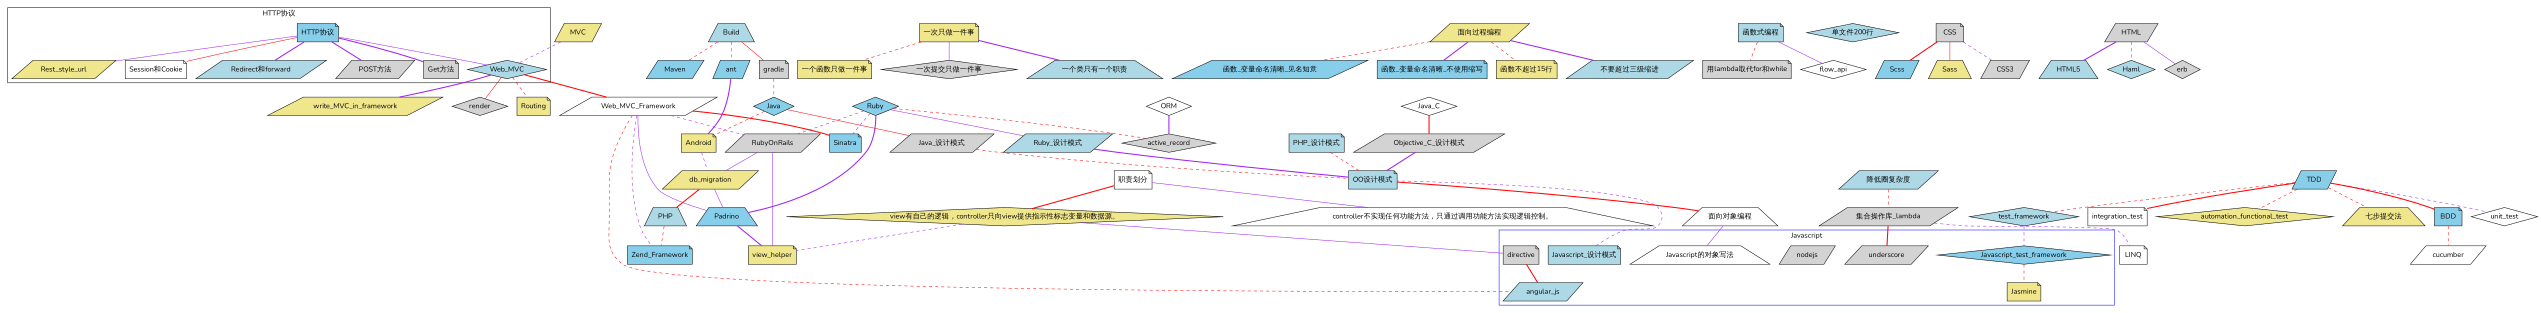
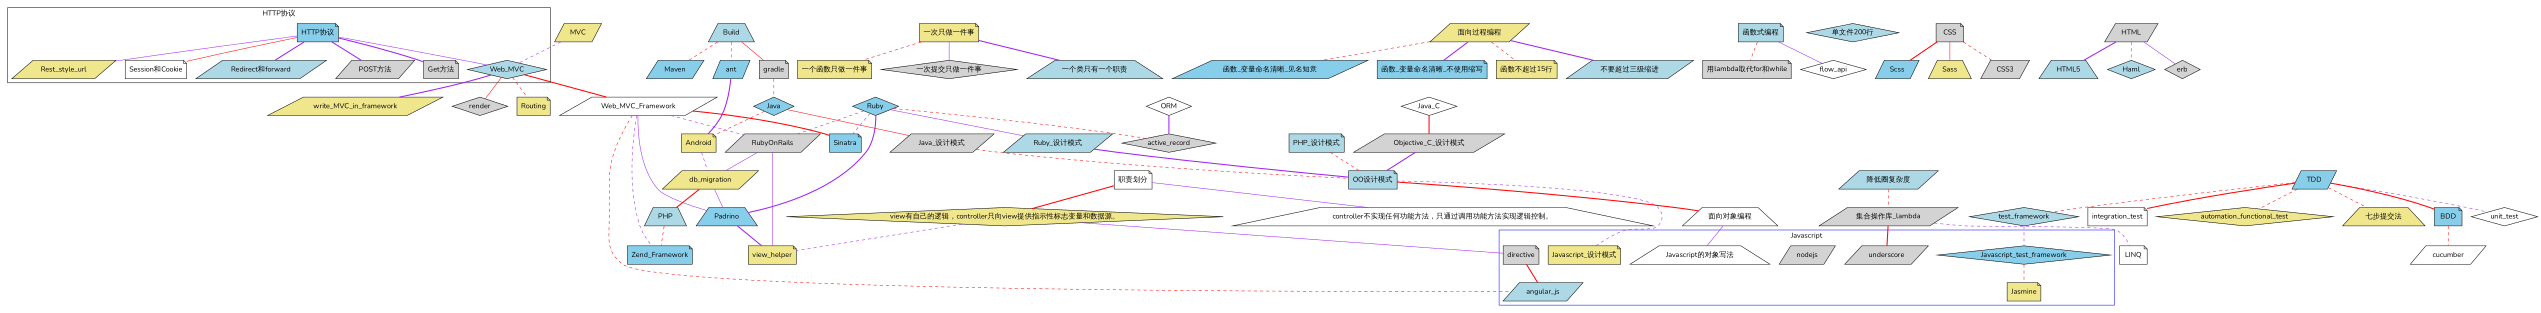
(1977, 51) -> (1977, 51)
(1584, 255) -> (1584, 255)
